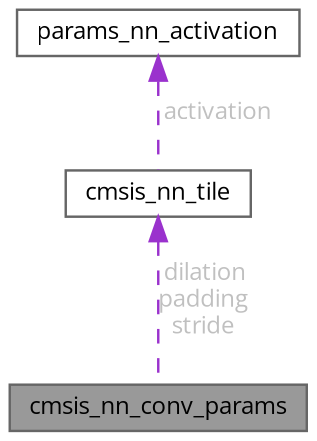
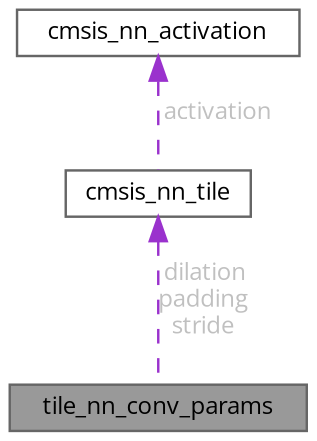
(158, 33) -> (158, 33)
(158, 408) -> (158, 408)
